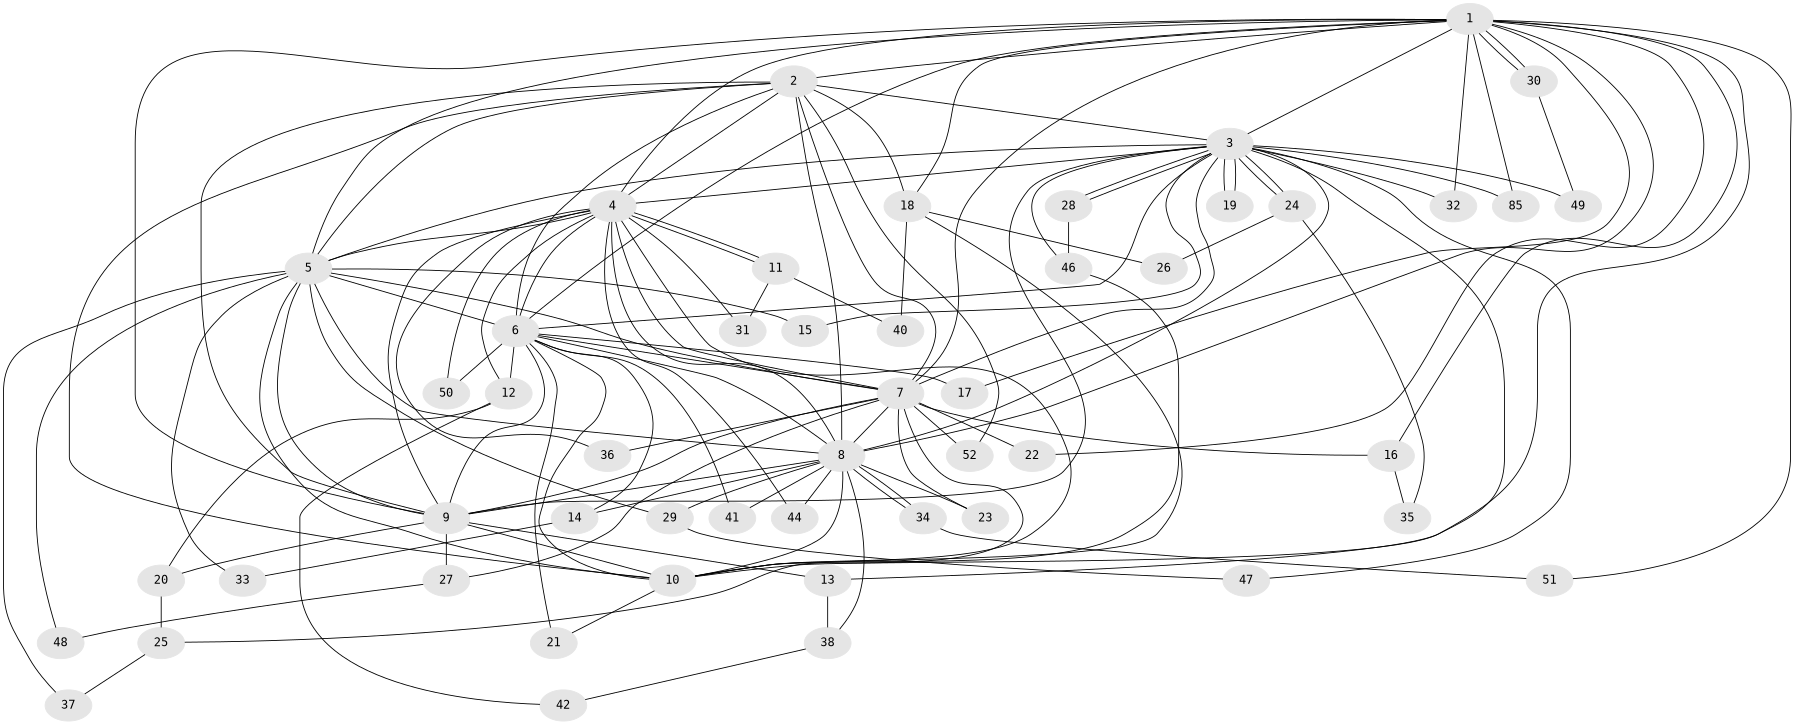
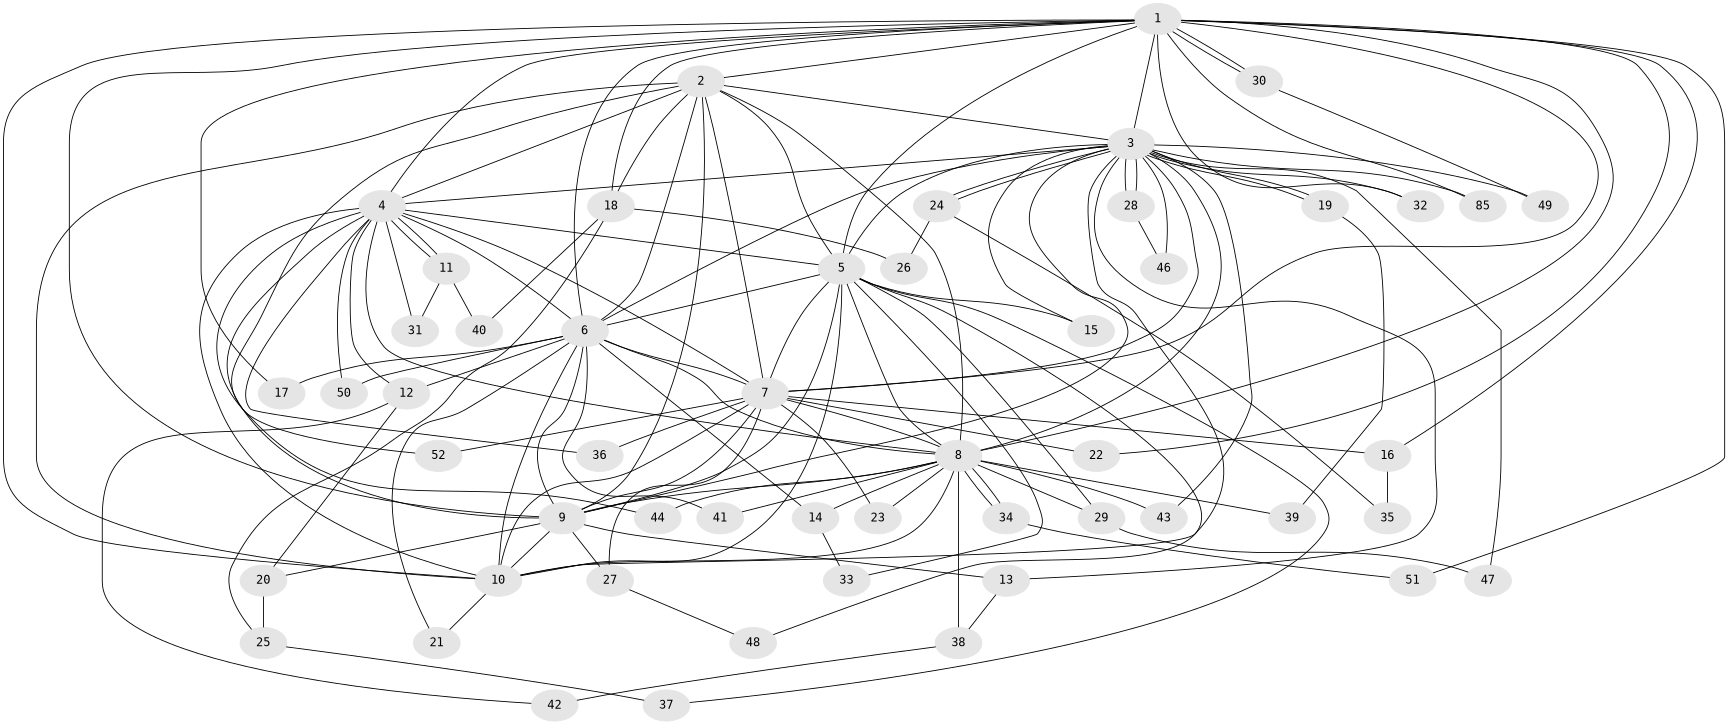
none -> (1164, 518)
none -> (1292, 518)
(1110, 540) -> (1078, 549)
